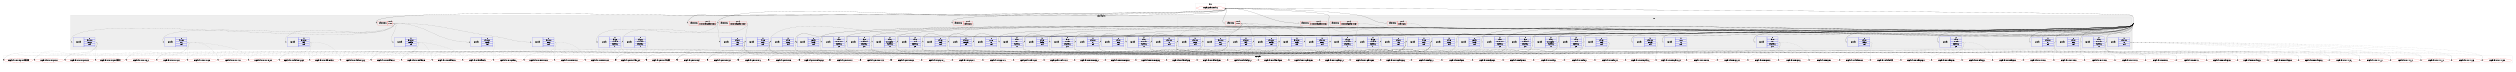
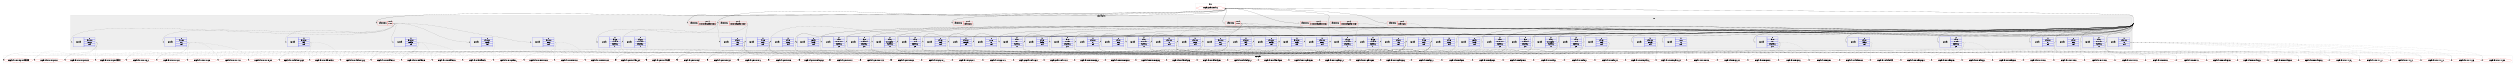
(1028, 60) -> (1028, 60)
